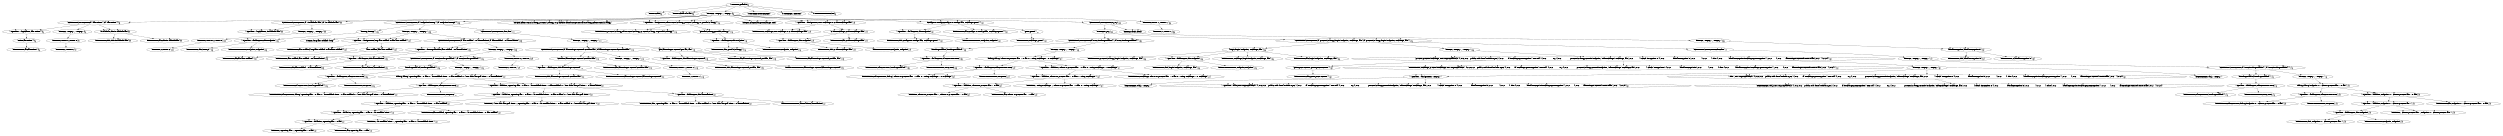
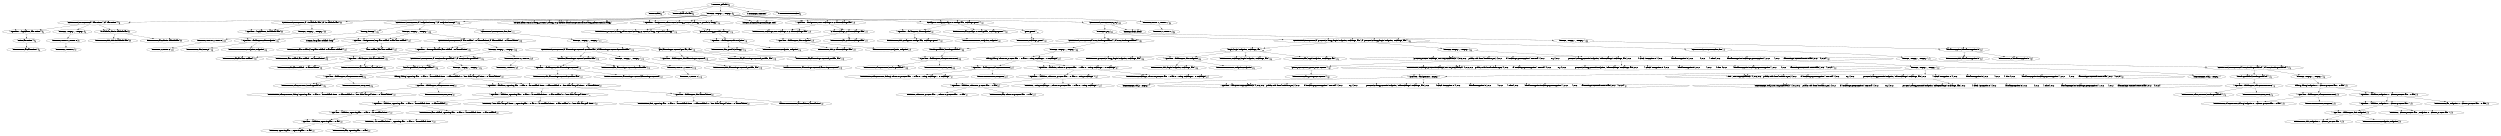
(759, 14) -> none
